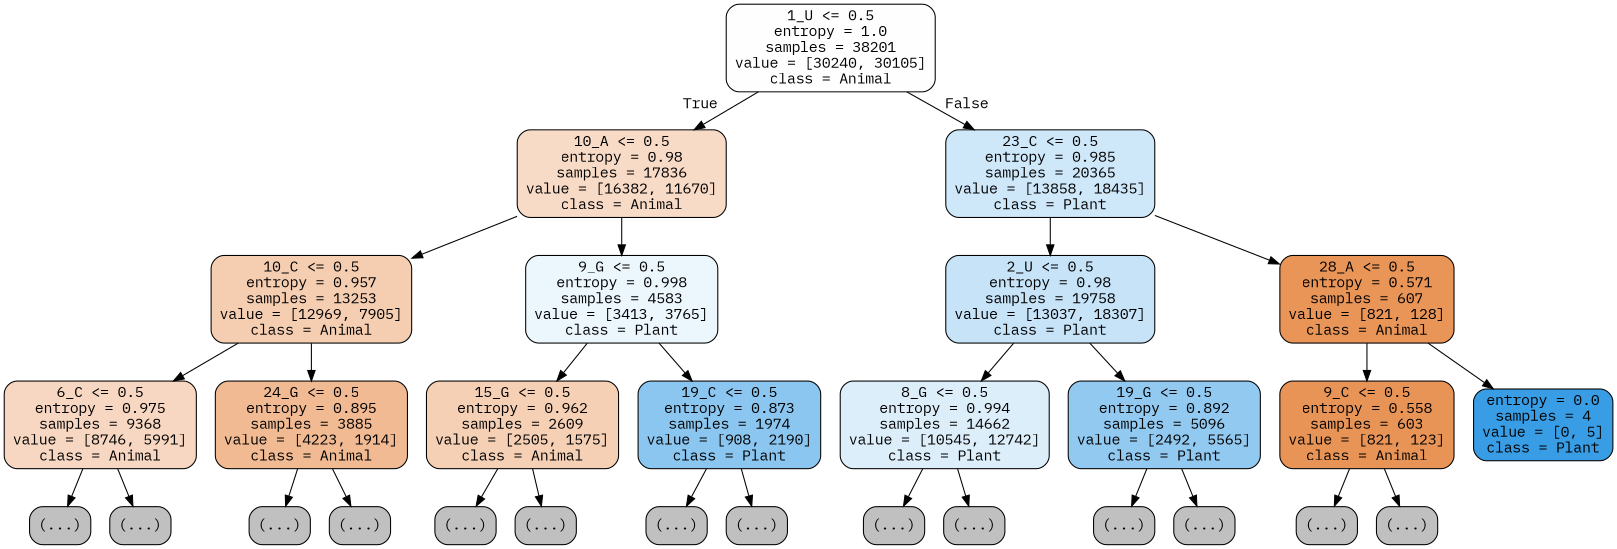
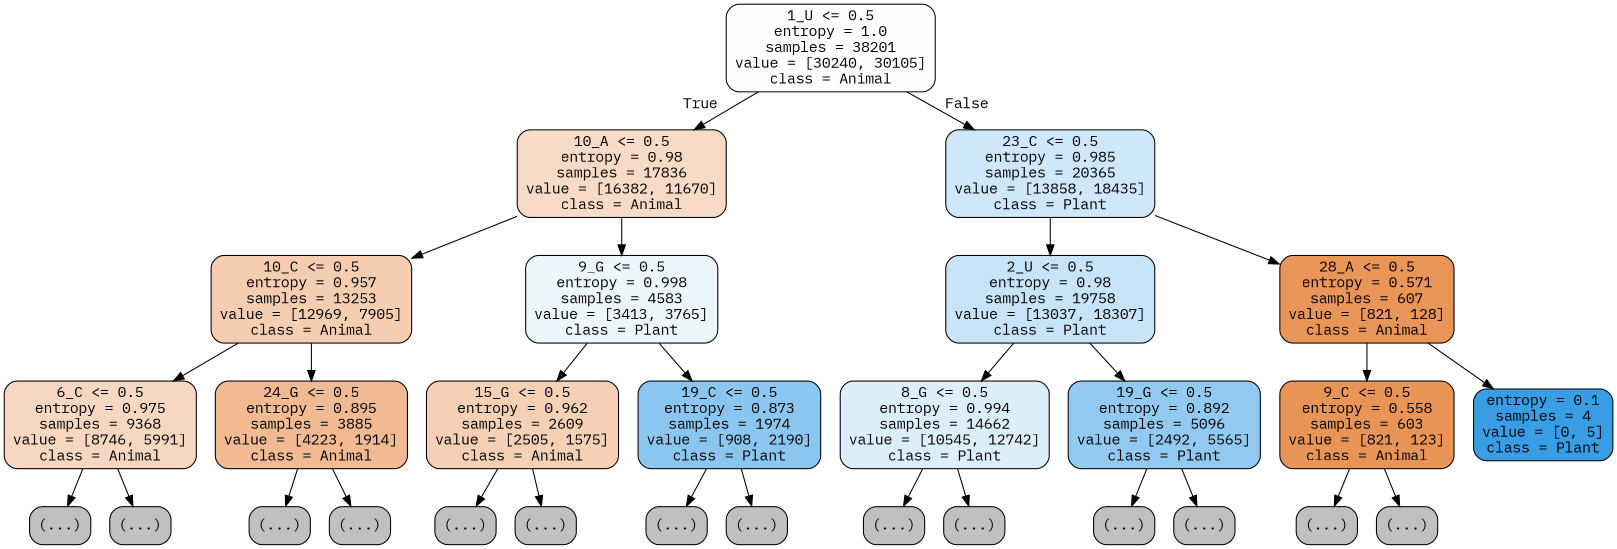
(1543, 425) -> (1543, 425)
